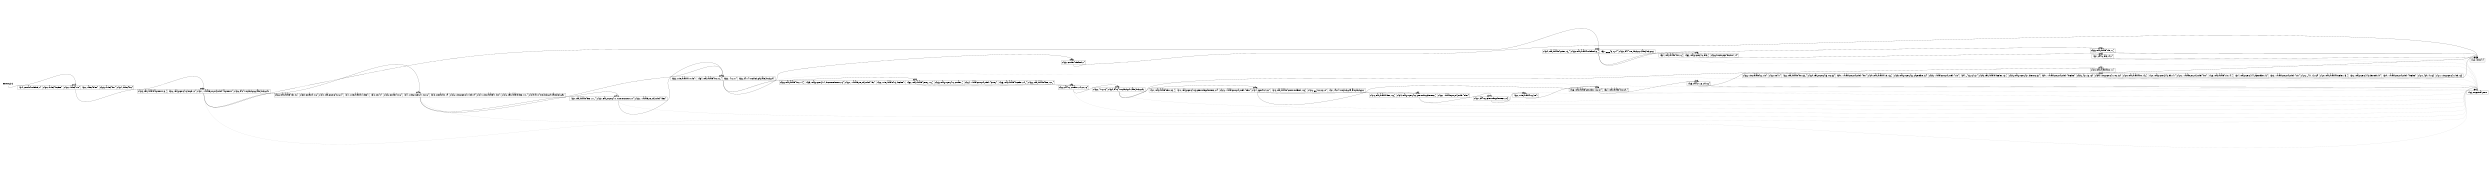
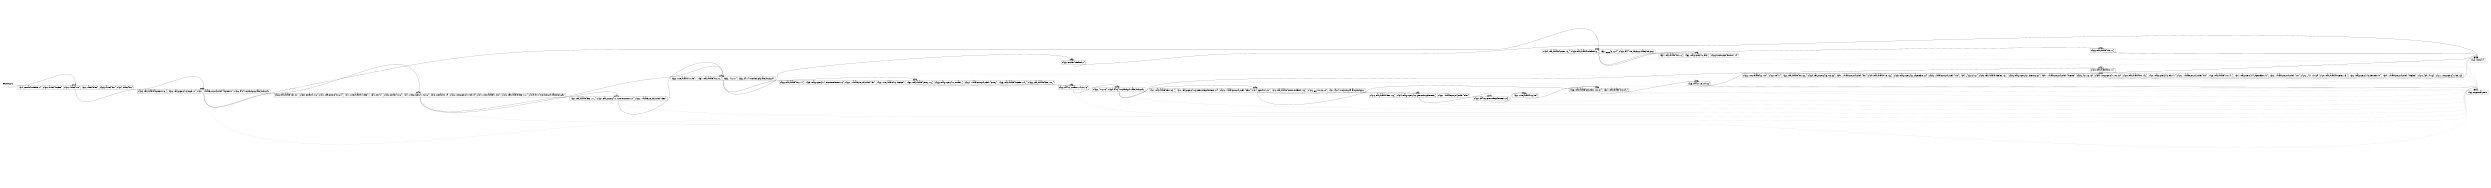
(2103, 56) -> none
